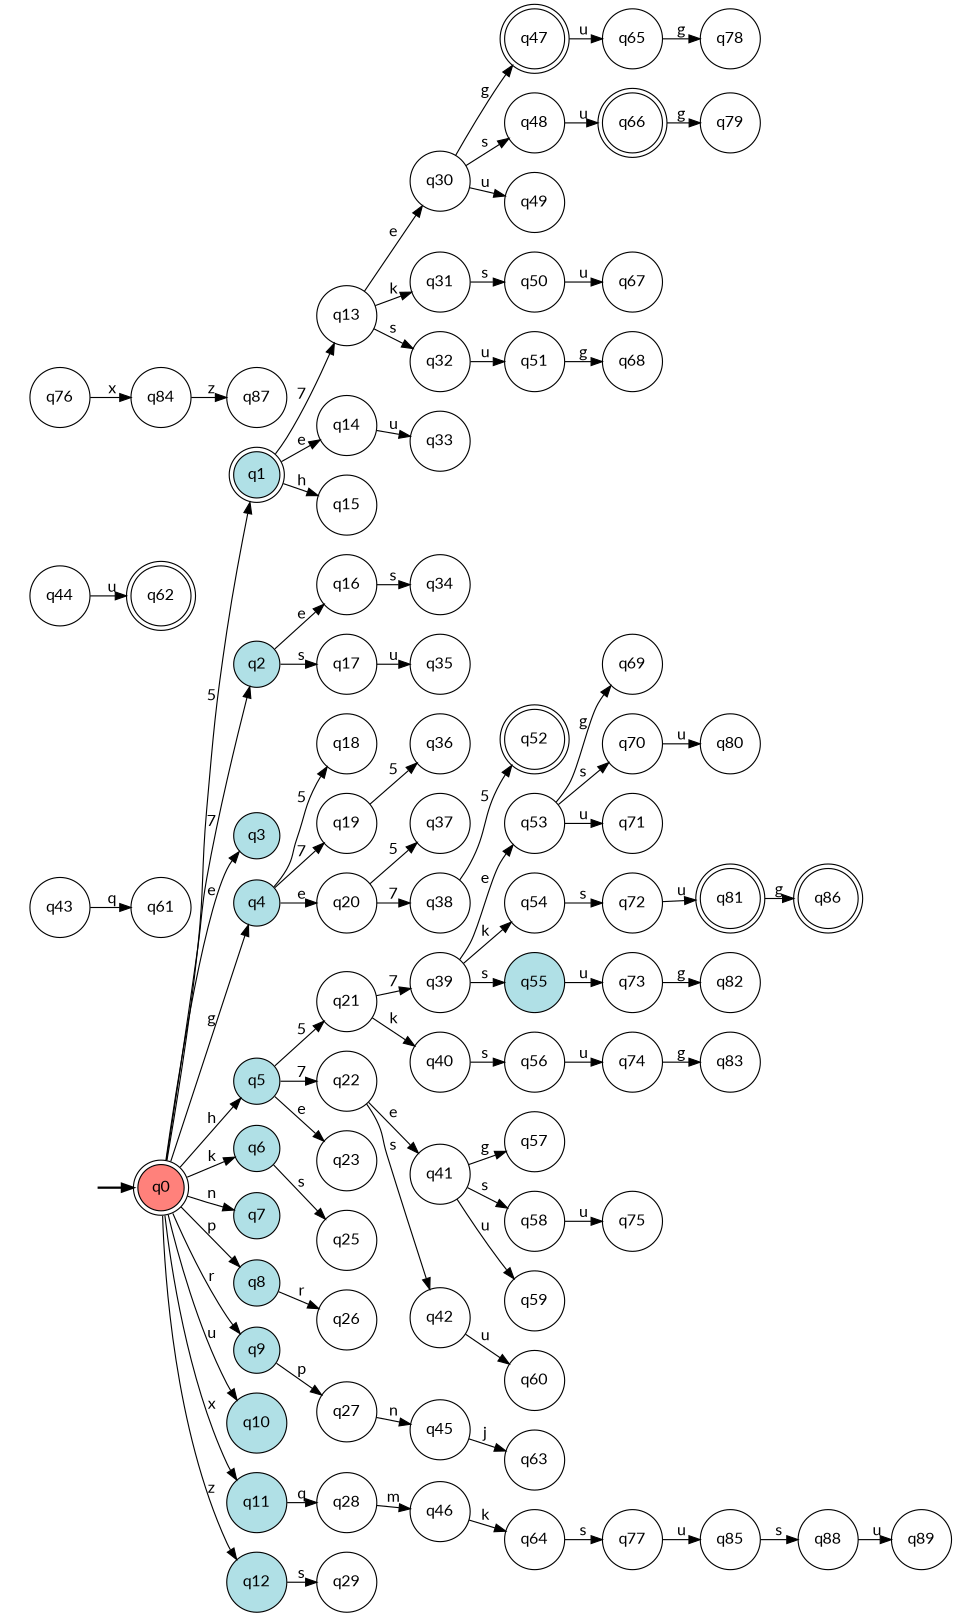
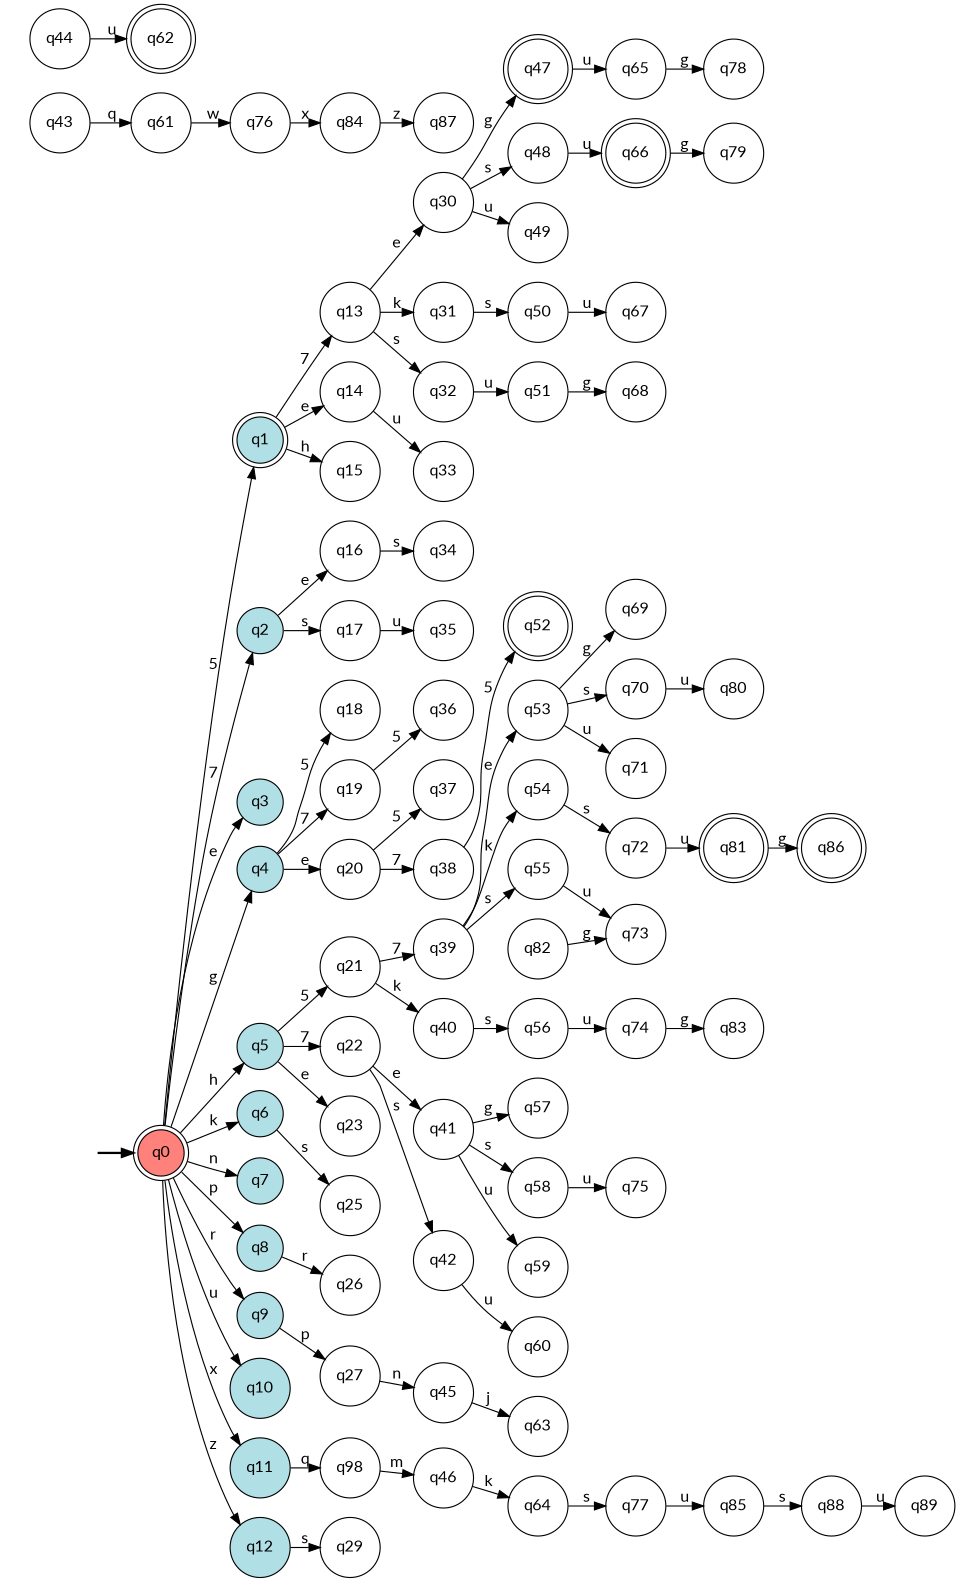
none -> (205, 123)
(535, 983) -> (538, 869)
(676, 983) -> (581, 943)
(347, 1503) -> (350, 1468)
